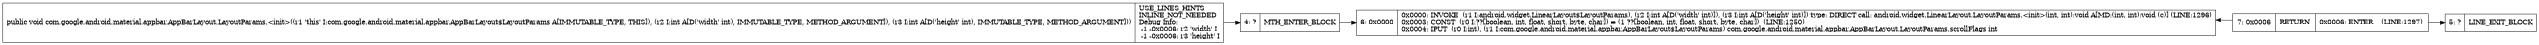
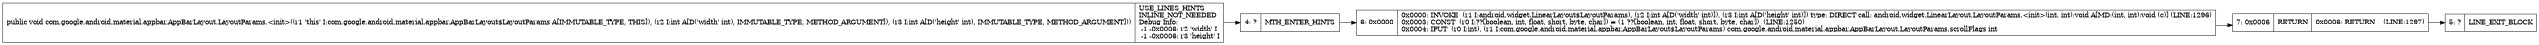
(2227, 20) -> (2222, 25)
(1300, 22) -> (1300, 22)
(2371, 22) -> (2370, 22)
